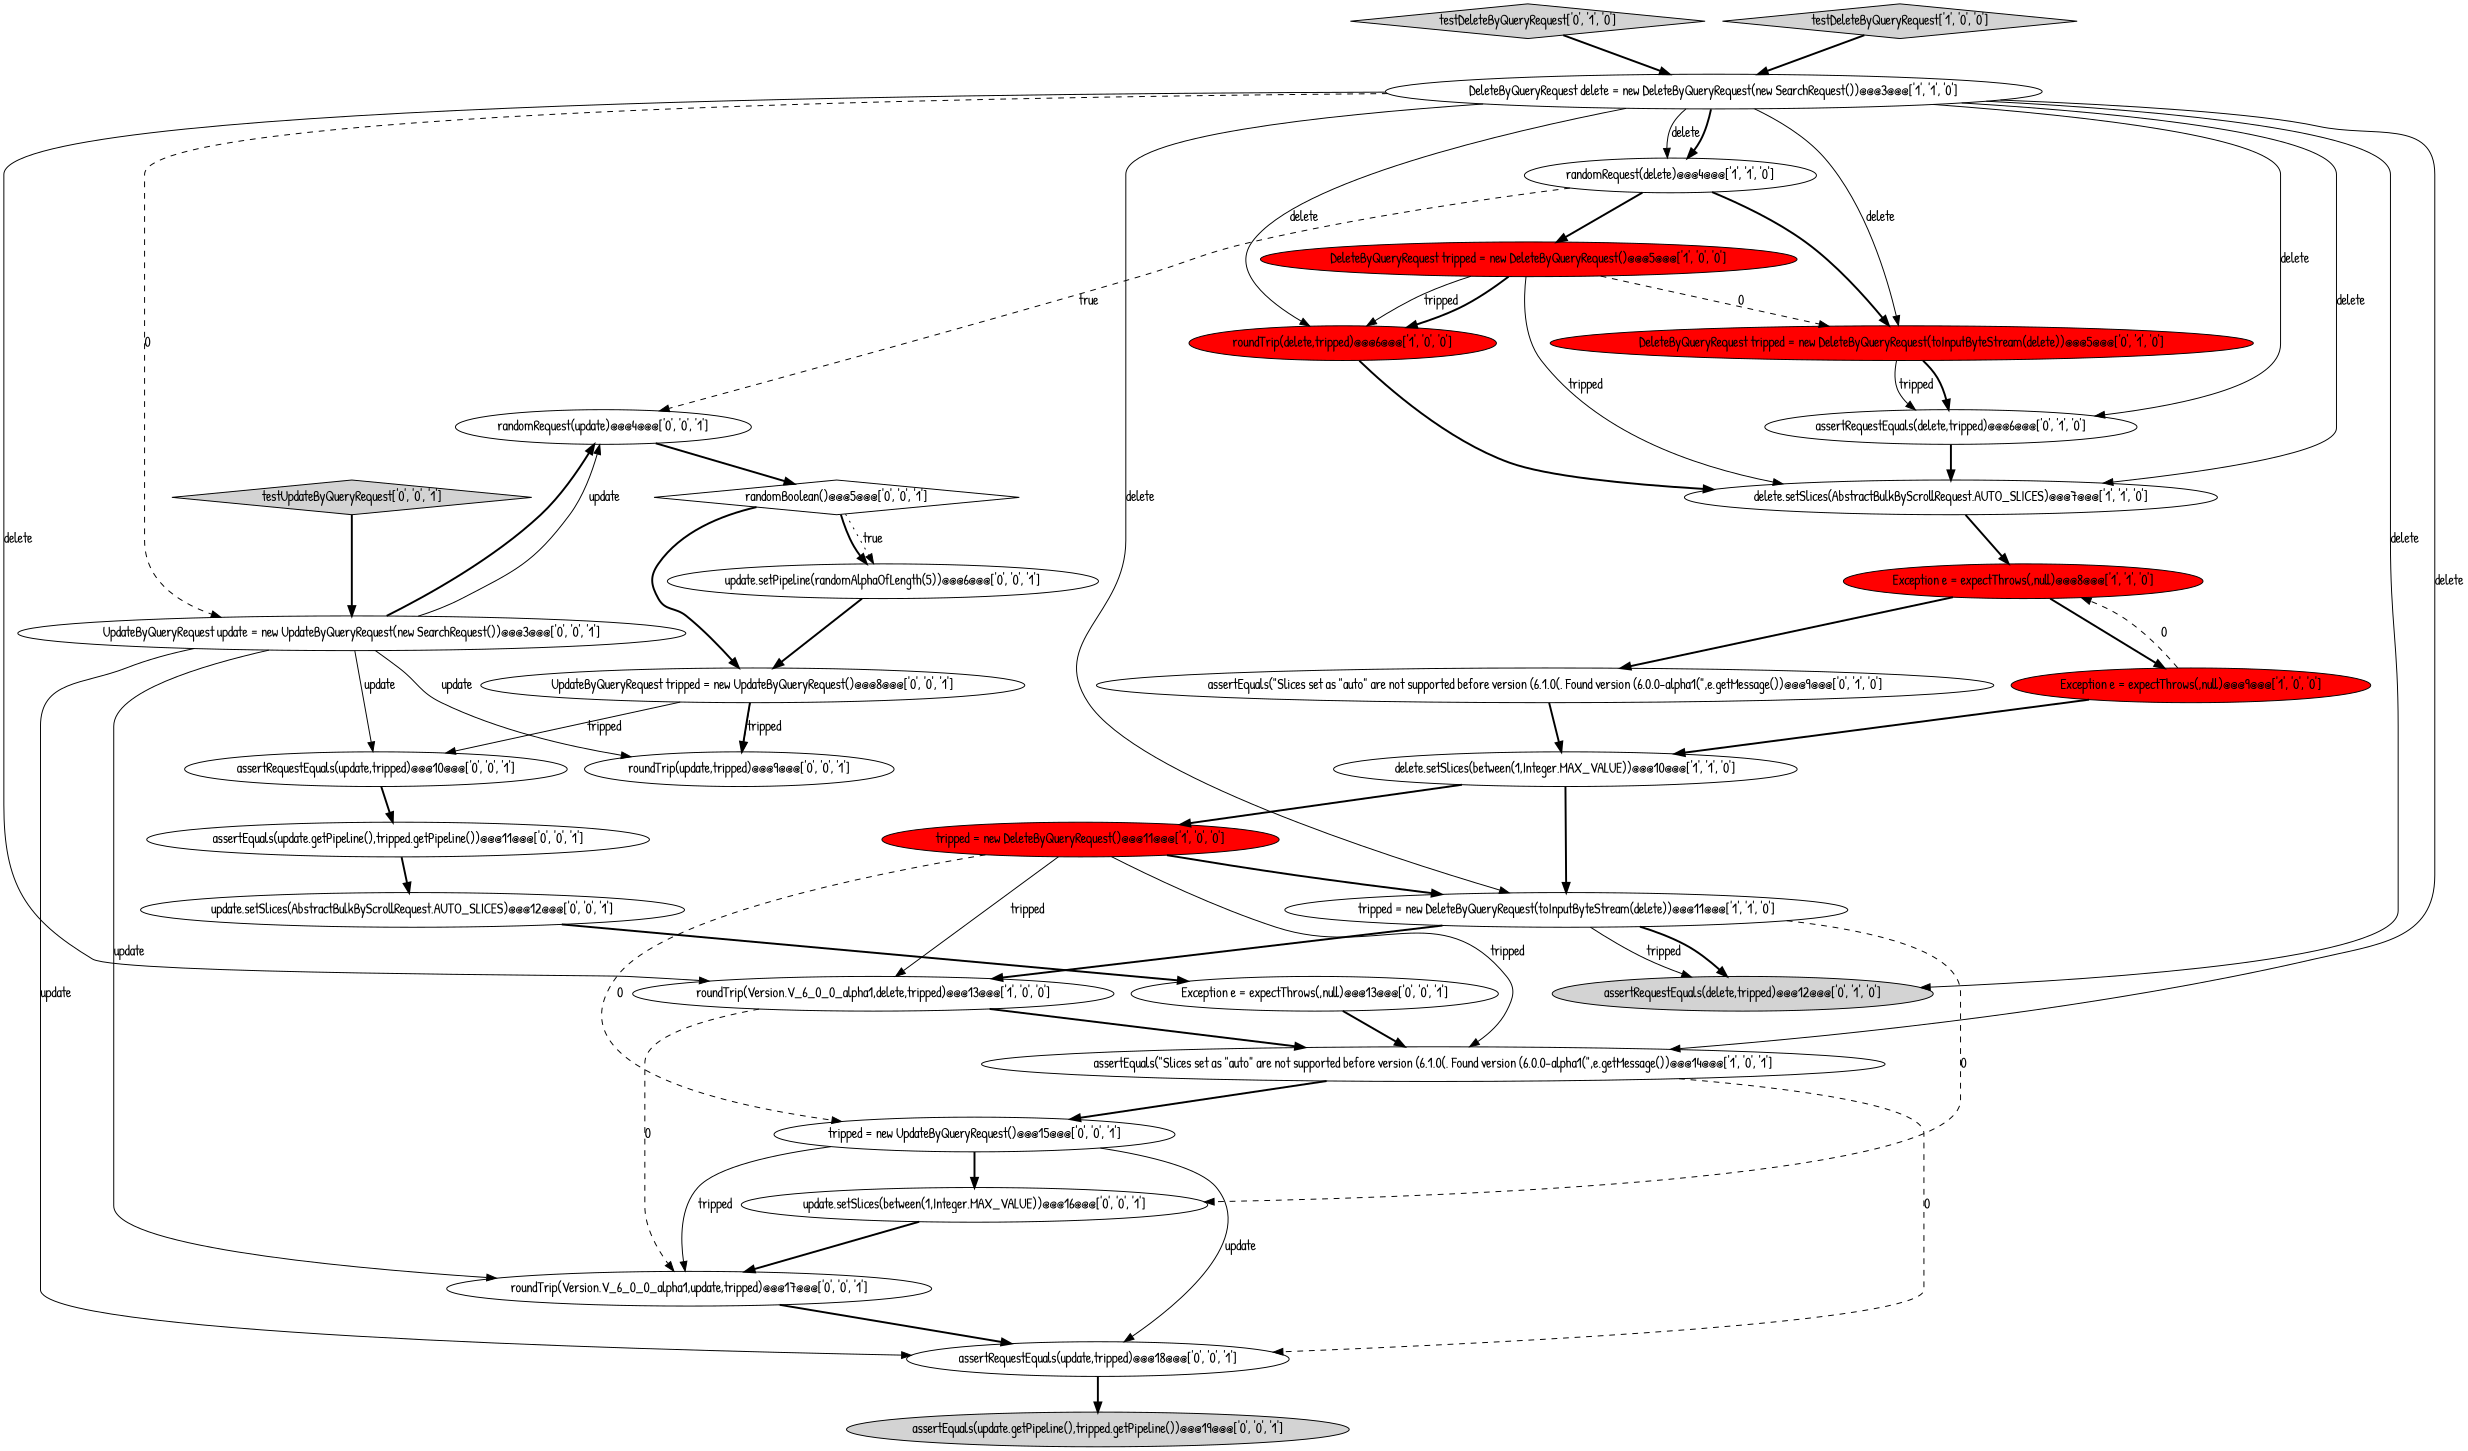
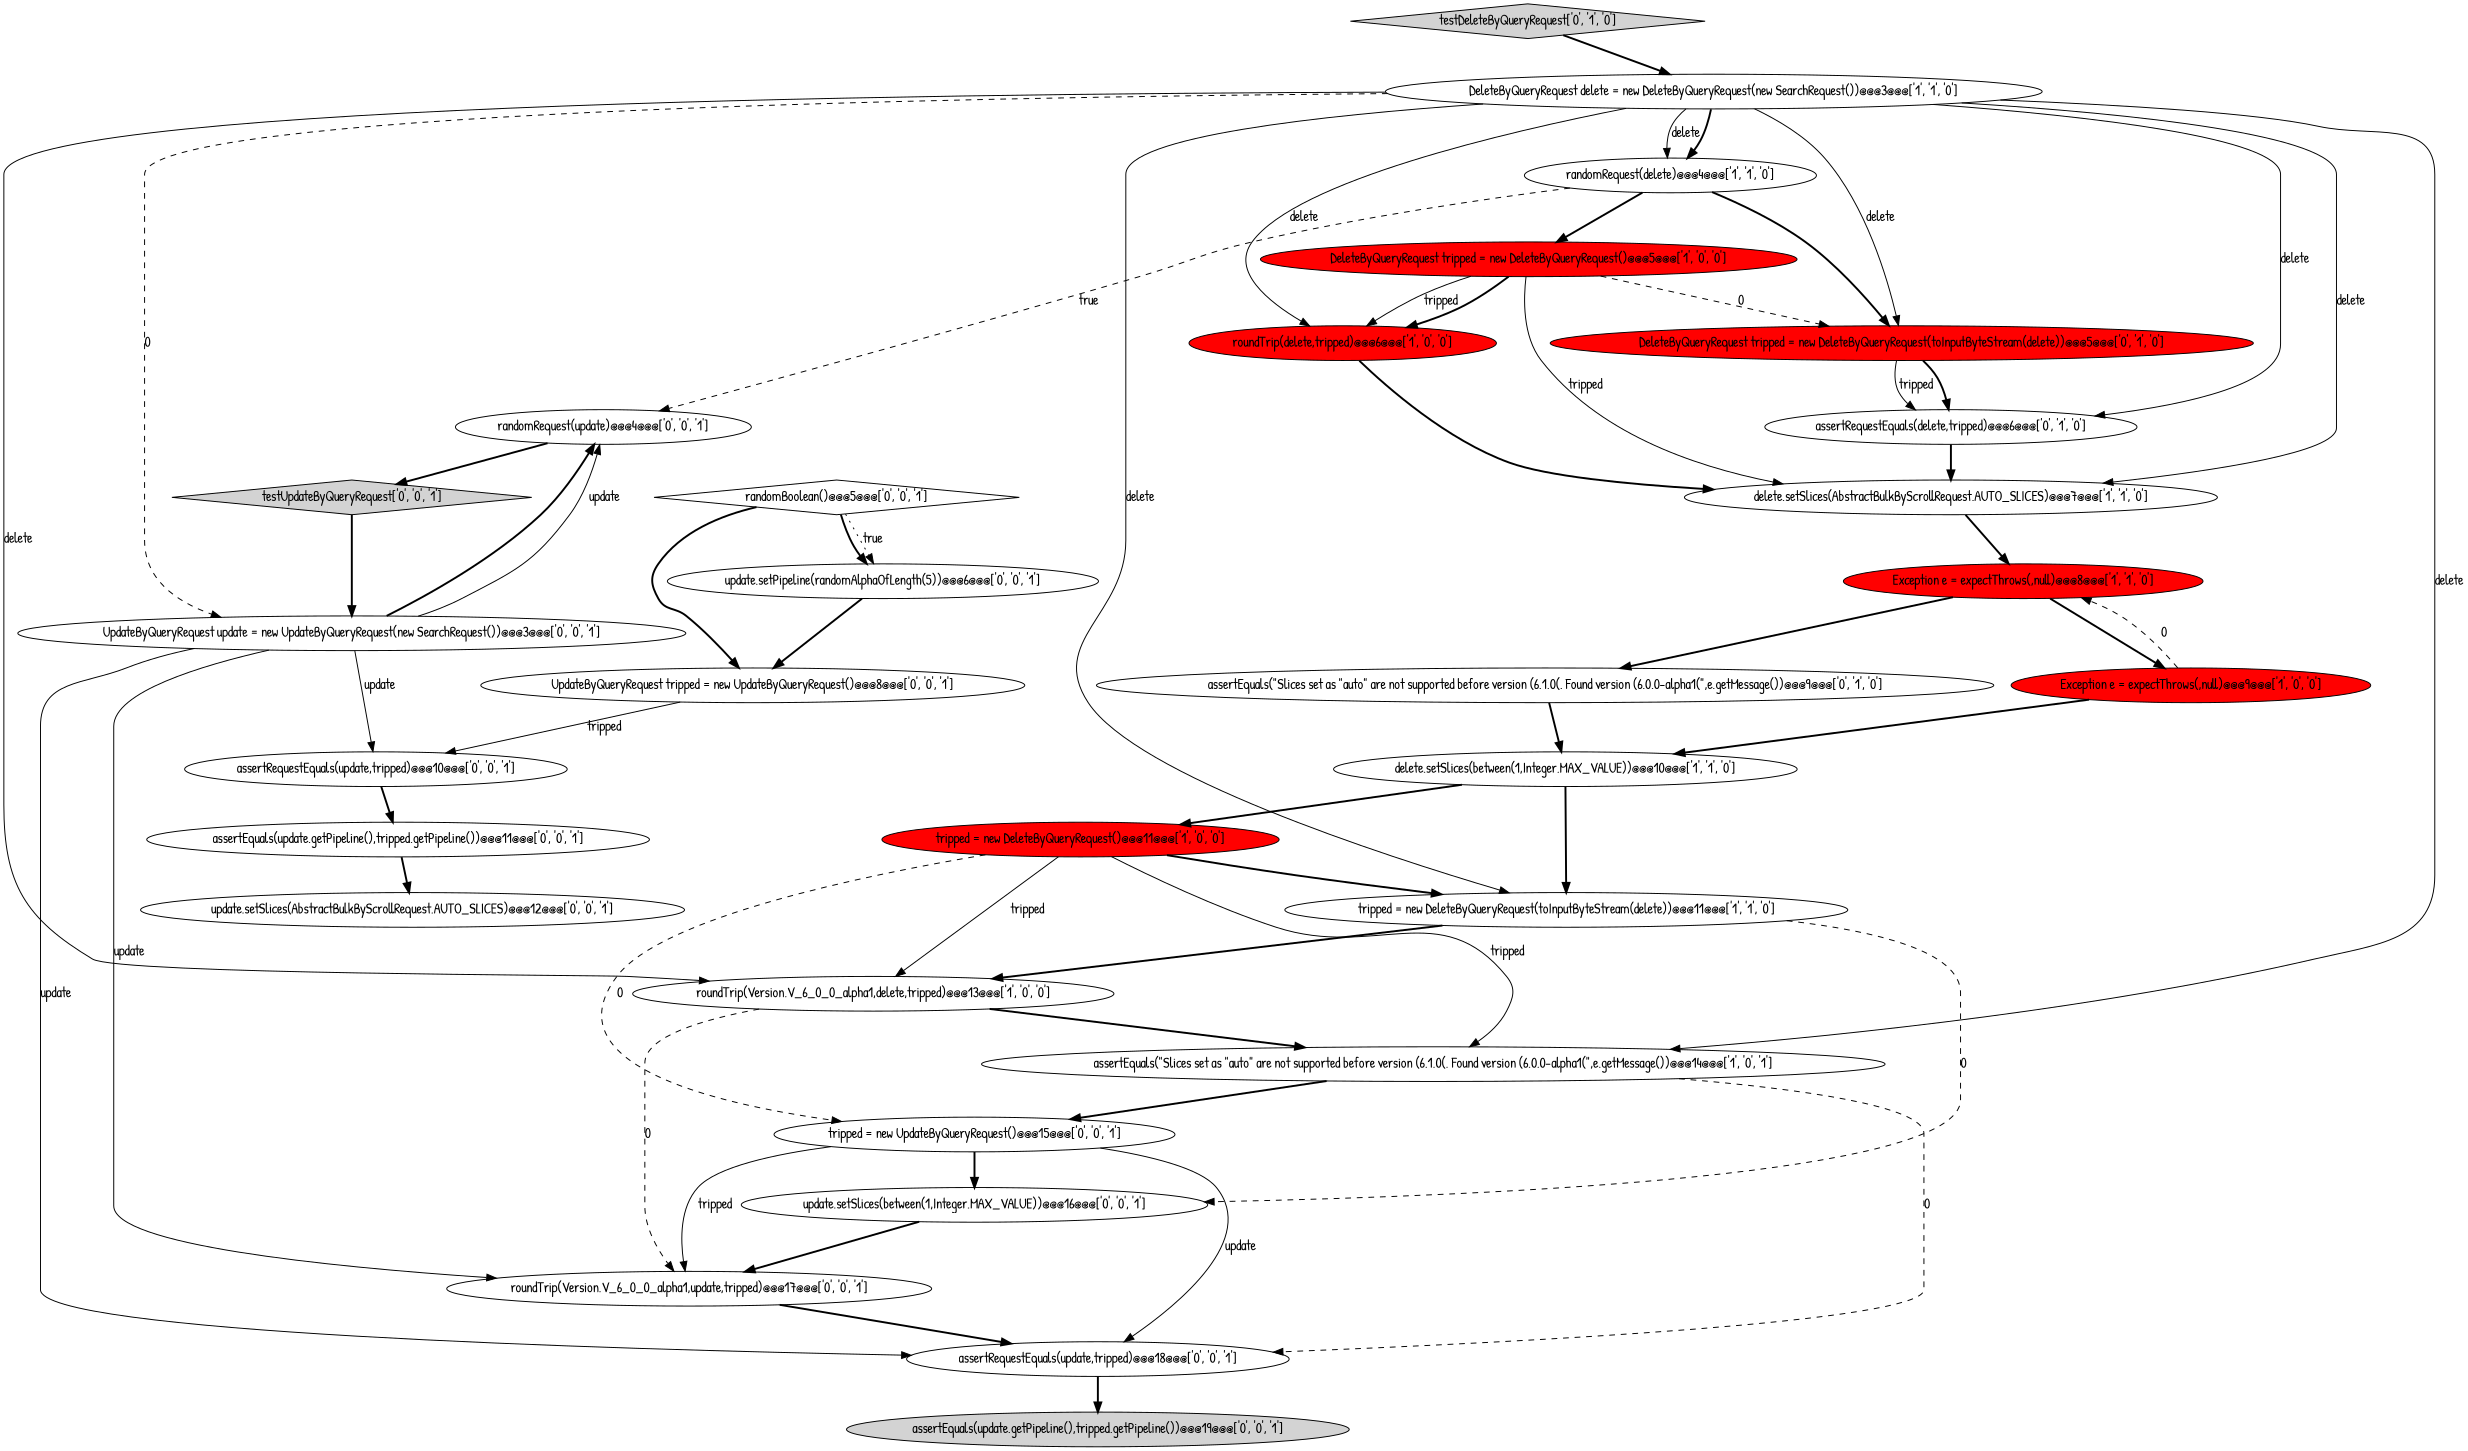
(1900, 21) -> none
(720, 462) -> (477, 462)
(739, 769) -> none
(1315, 994) -> none
(1743, 994) -> none
